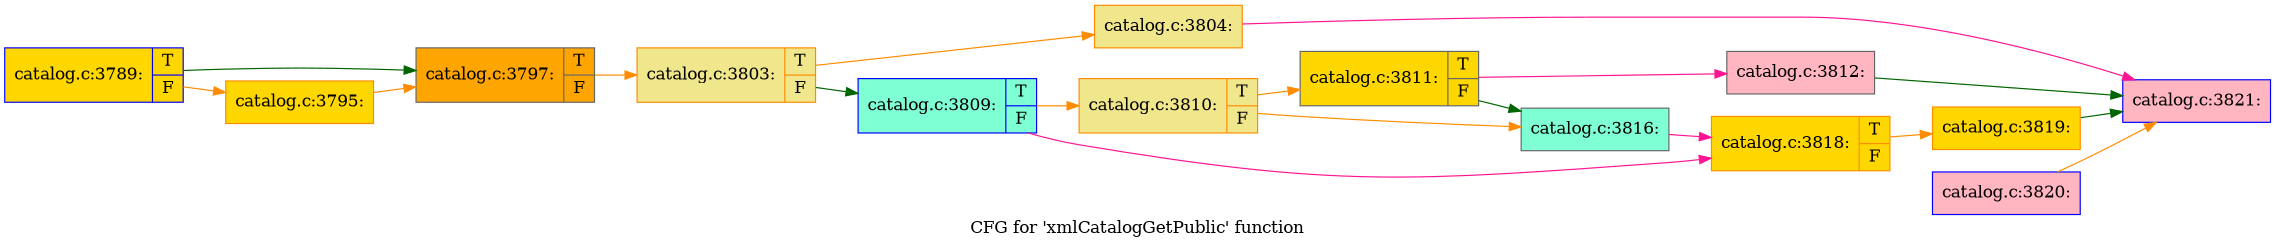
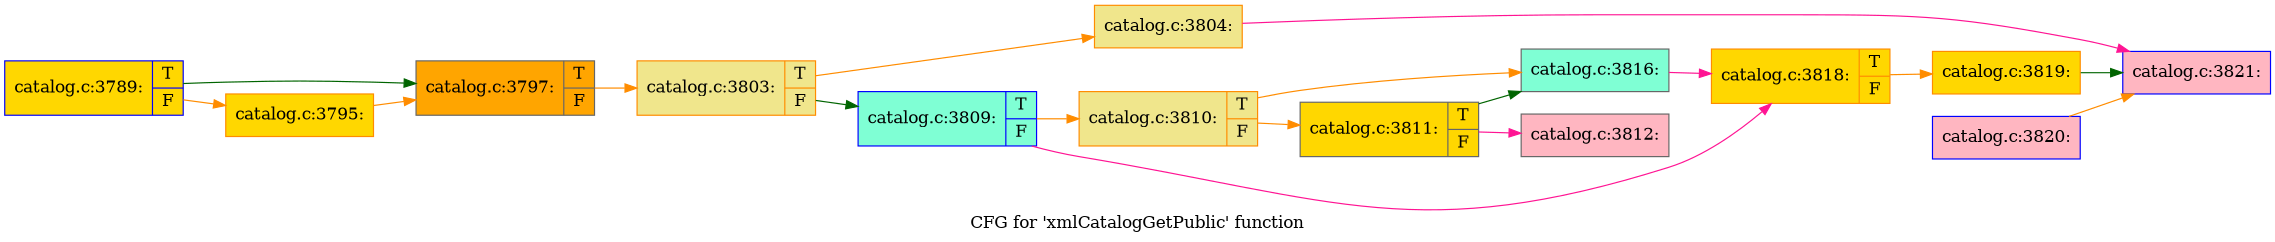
(1993, 86) -> none
